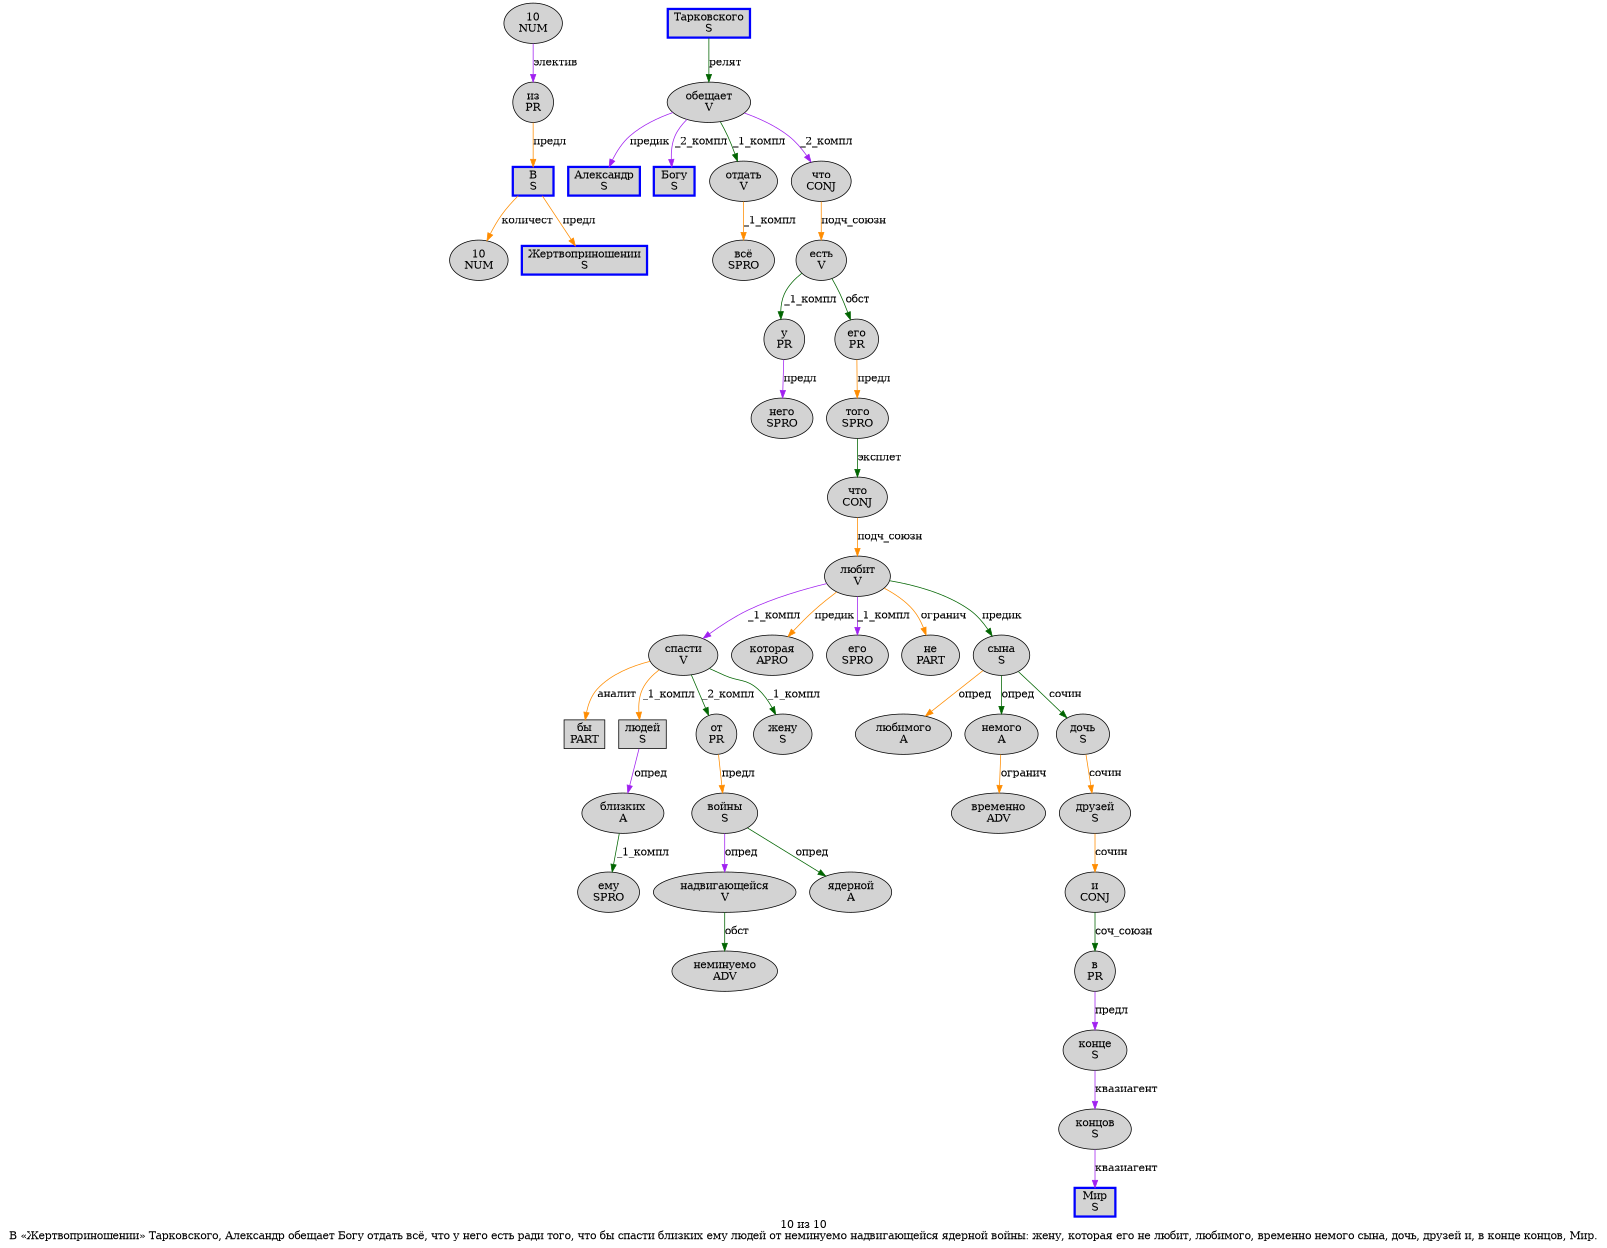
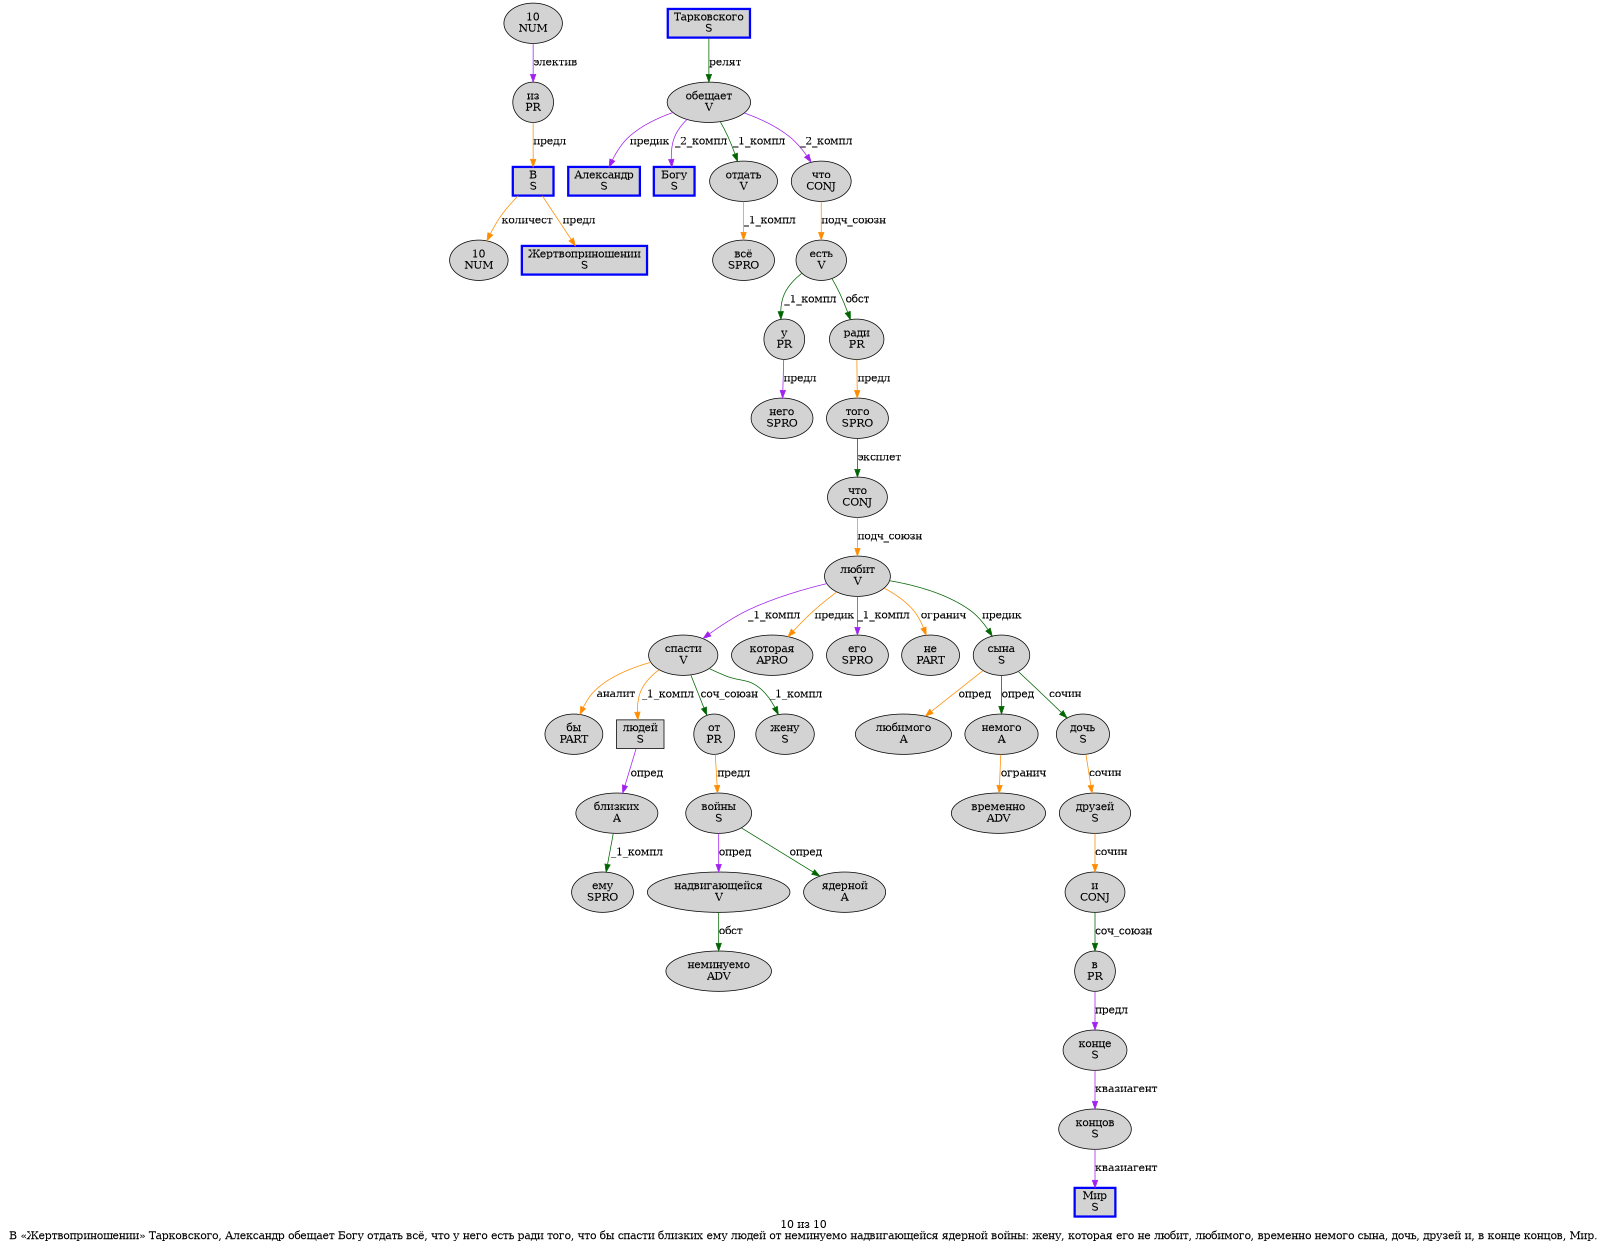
(857, 339) -> (857, 339)
(728, 695) -> (729, 695)
(584, 734) -> (574, 734)
